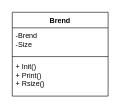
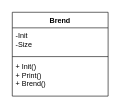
(28, 36) -> (25, 36)
(30, 67) -> (30, 67)
